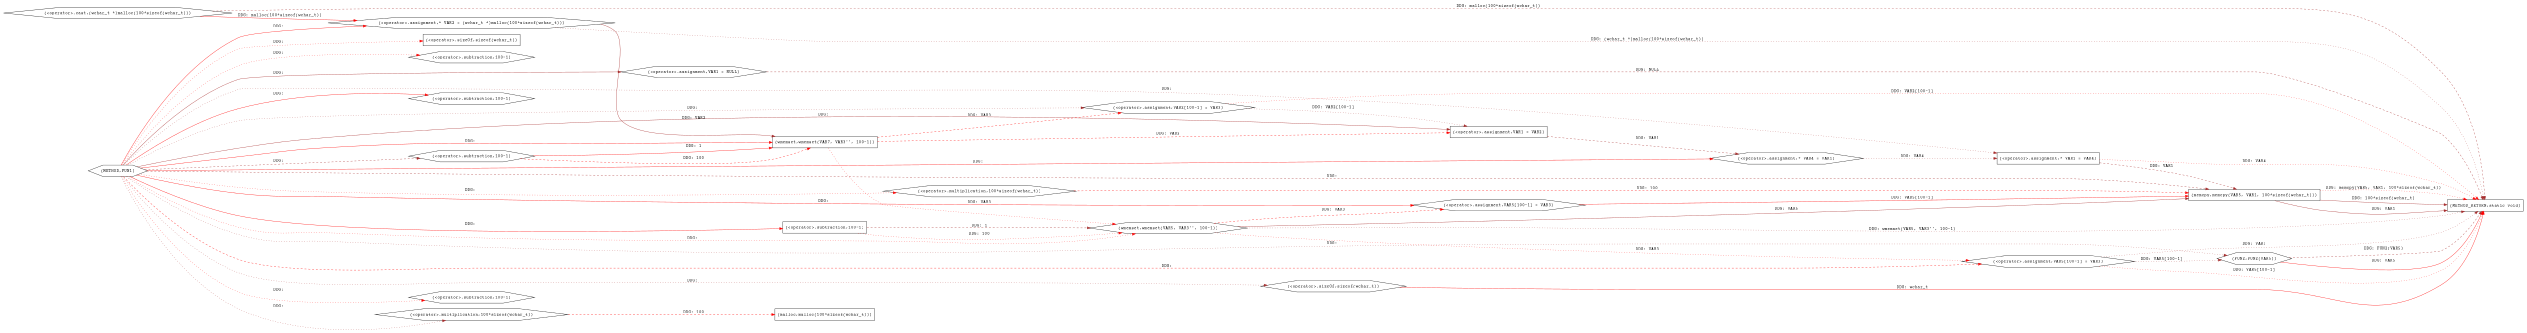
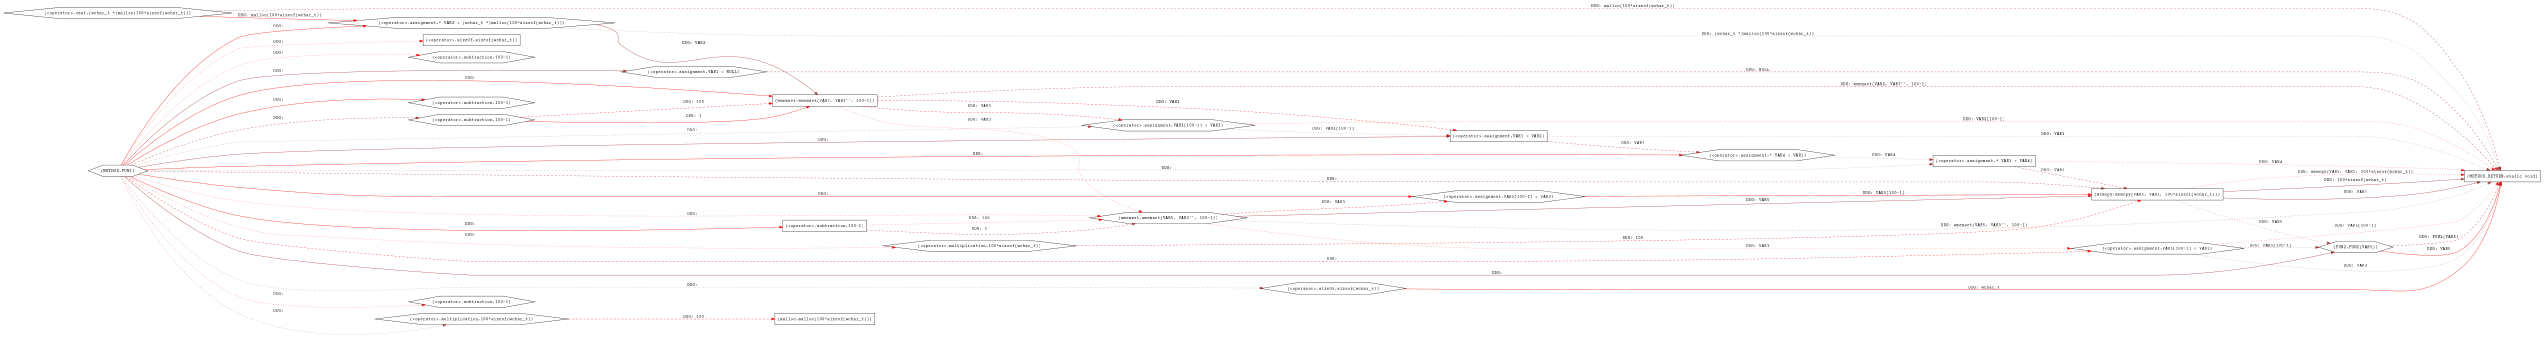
none -> (1699, 87)
none -> (2020, 136)
none -> (2250, 224)
(1168, 249) -> (1216, 275)
